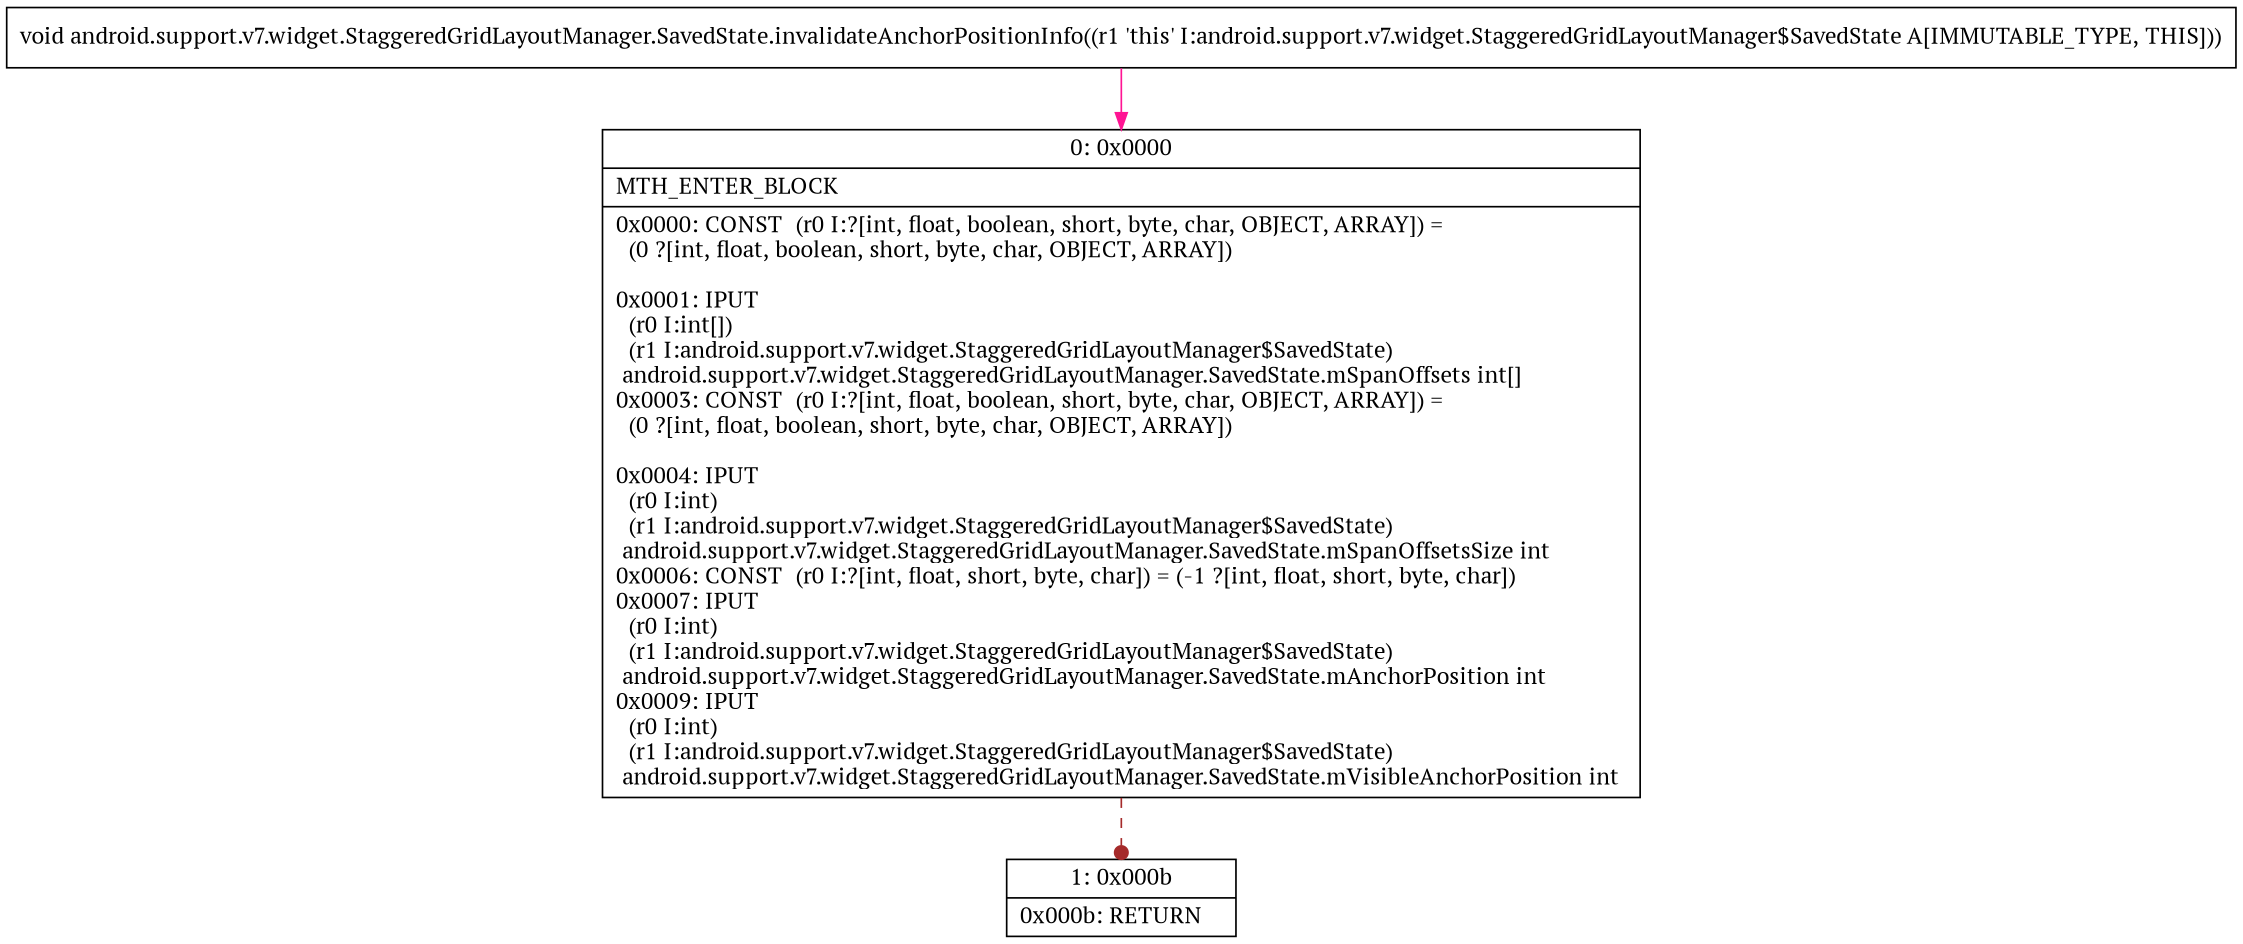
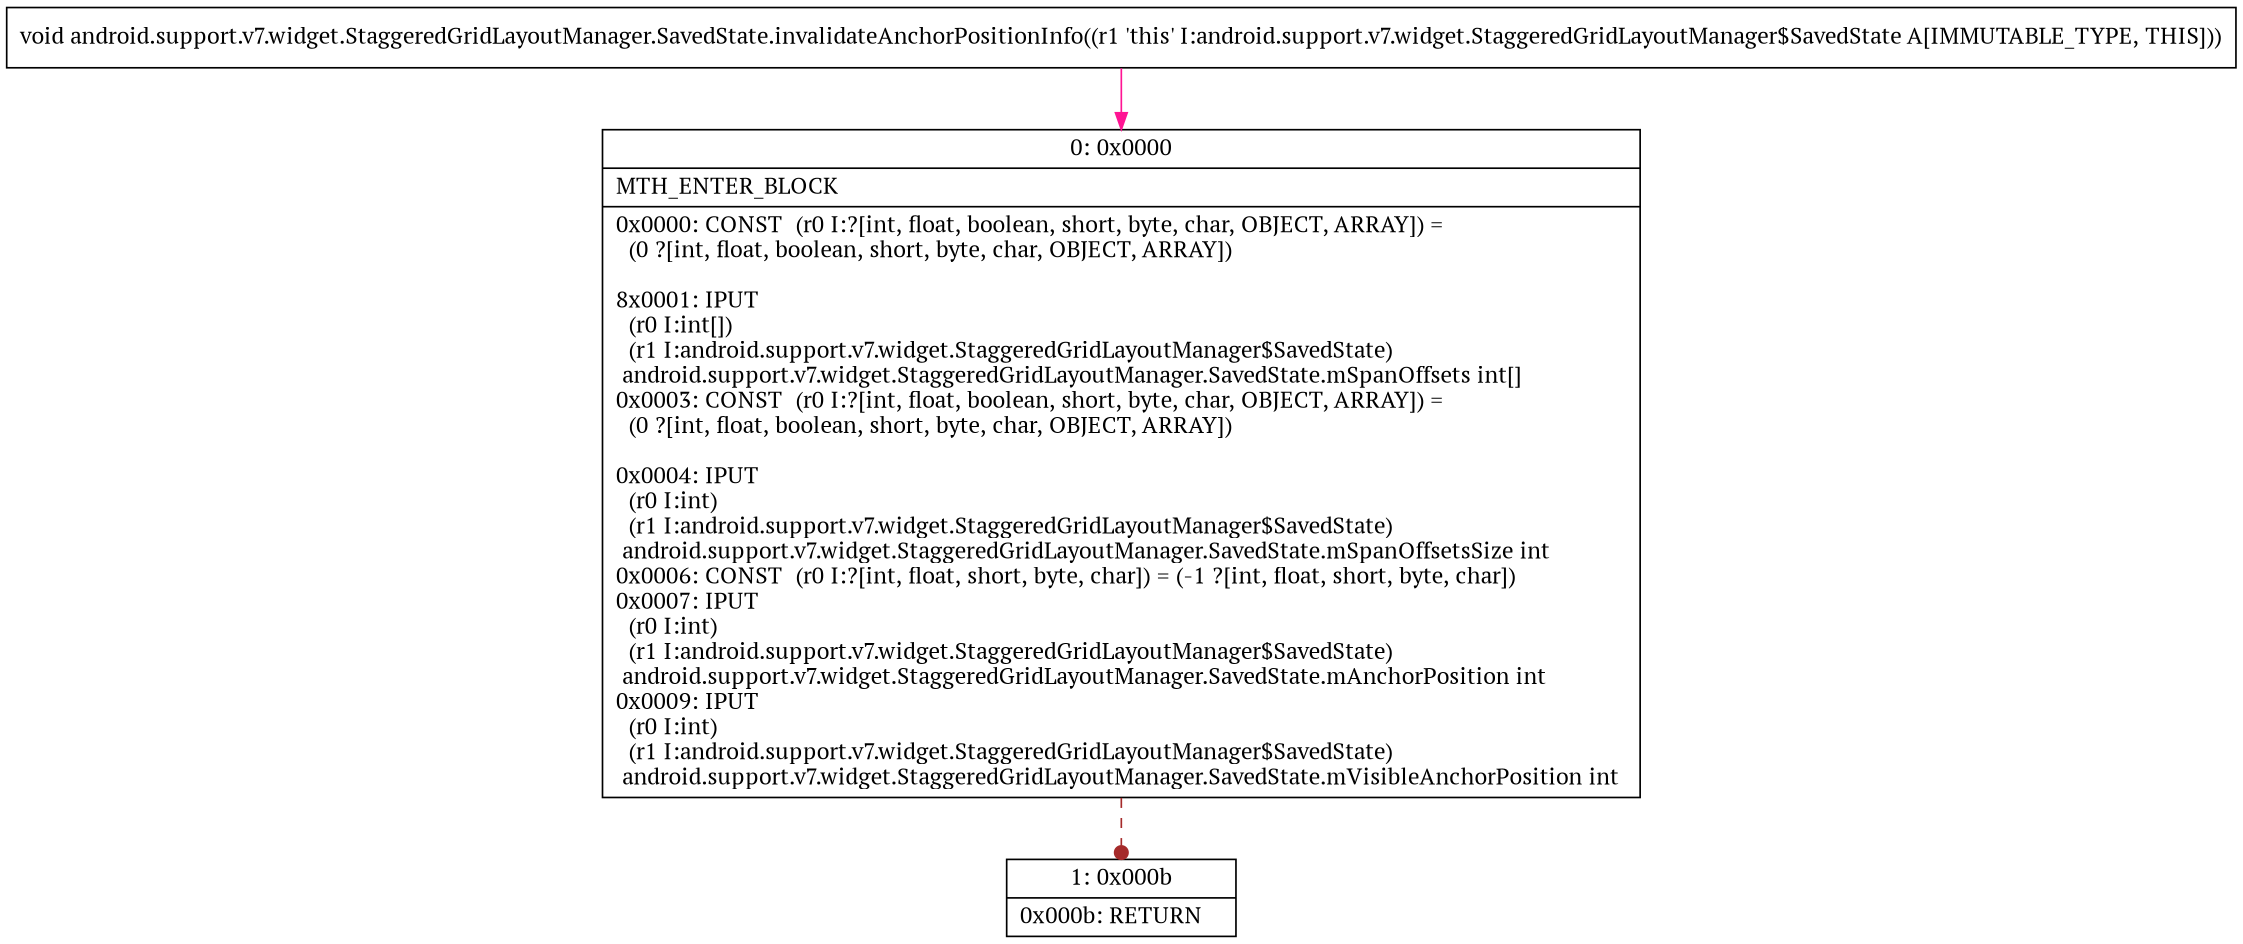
(695, 300) -> (695, 300)
